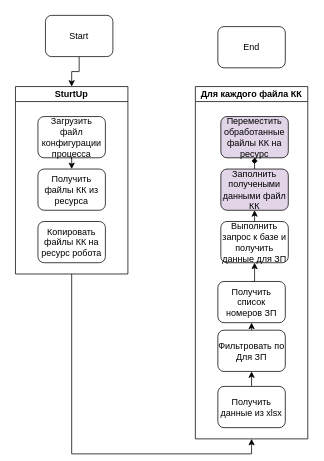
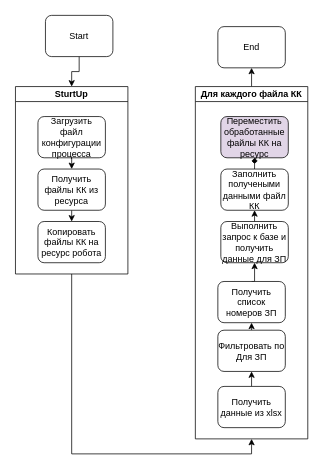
none -> (252, 80)
(255, 190) -> (255, 190)
none -> (72, 214)
